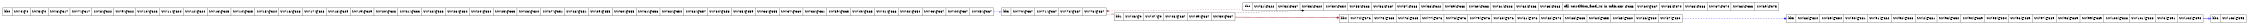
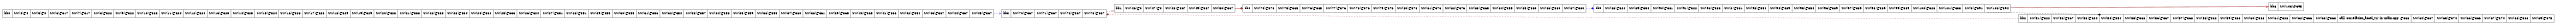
(1268, 12) -> (2043, 13)
(2206, 19) -> (2138, 7)
